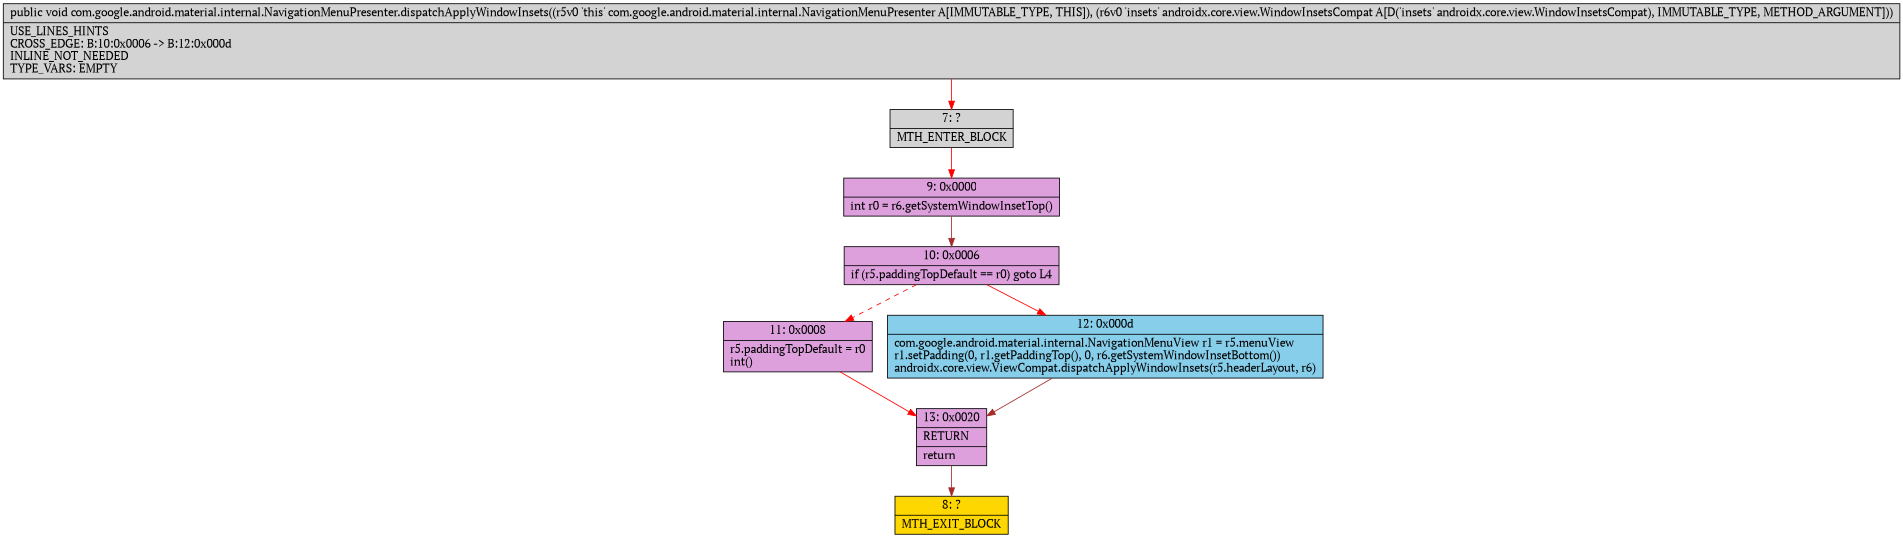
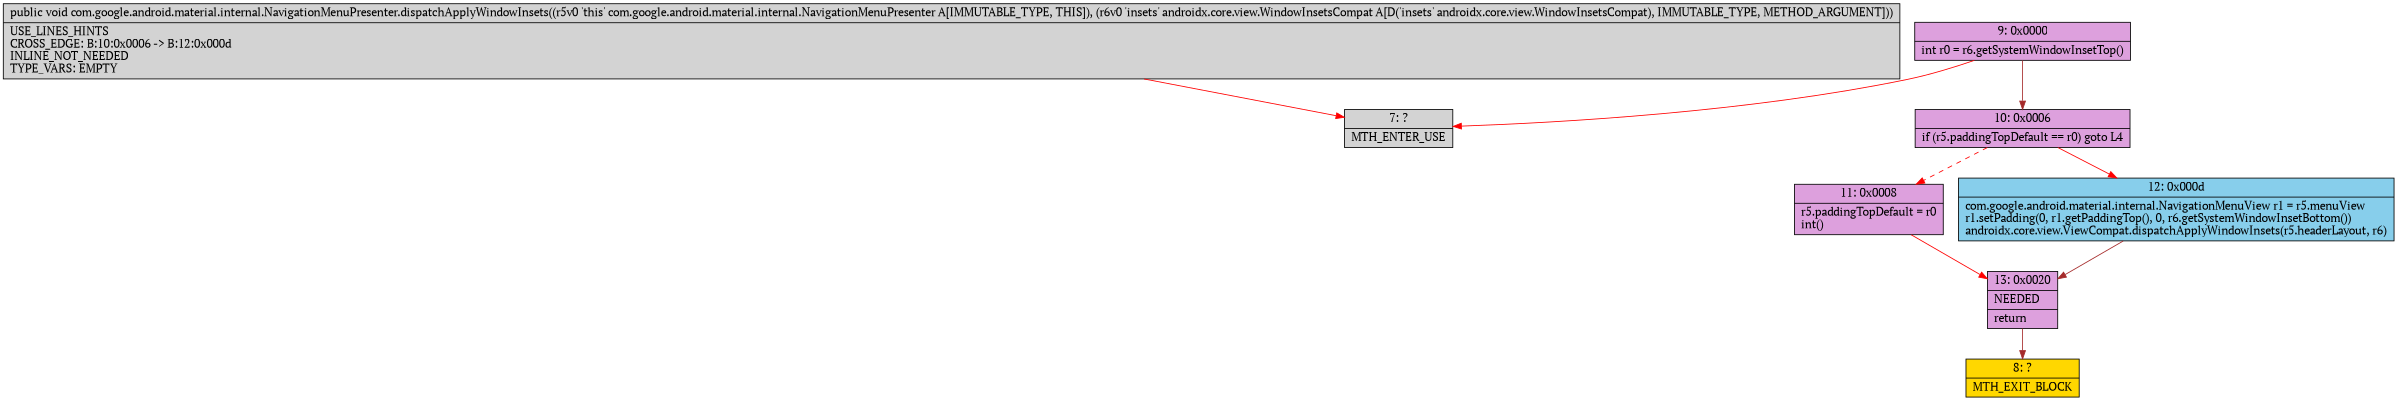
(952, 138) -> (1399, 138)
(952, 159) -> (1720, 108)
(946, 437) -> (2017, 300)
